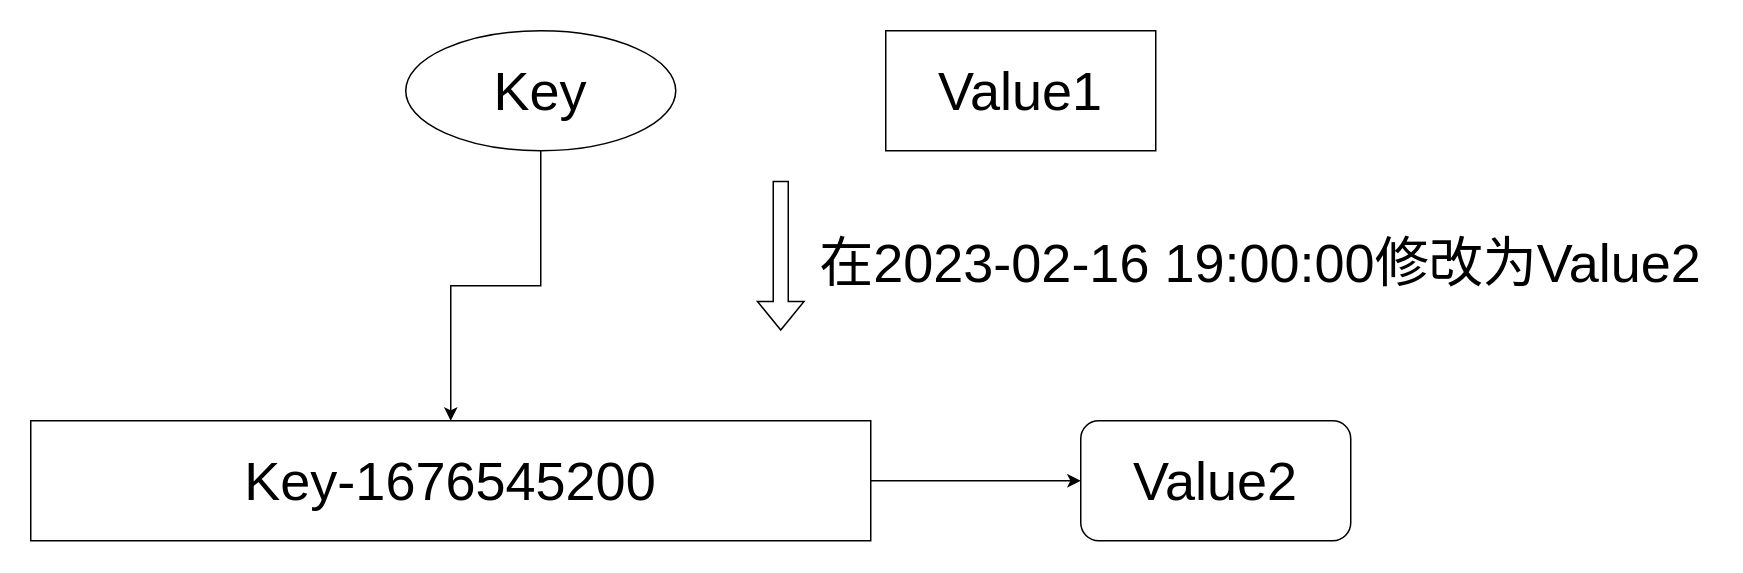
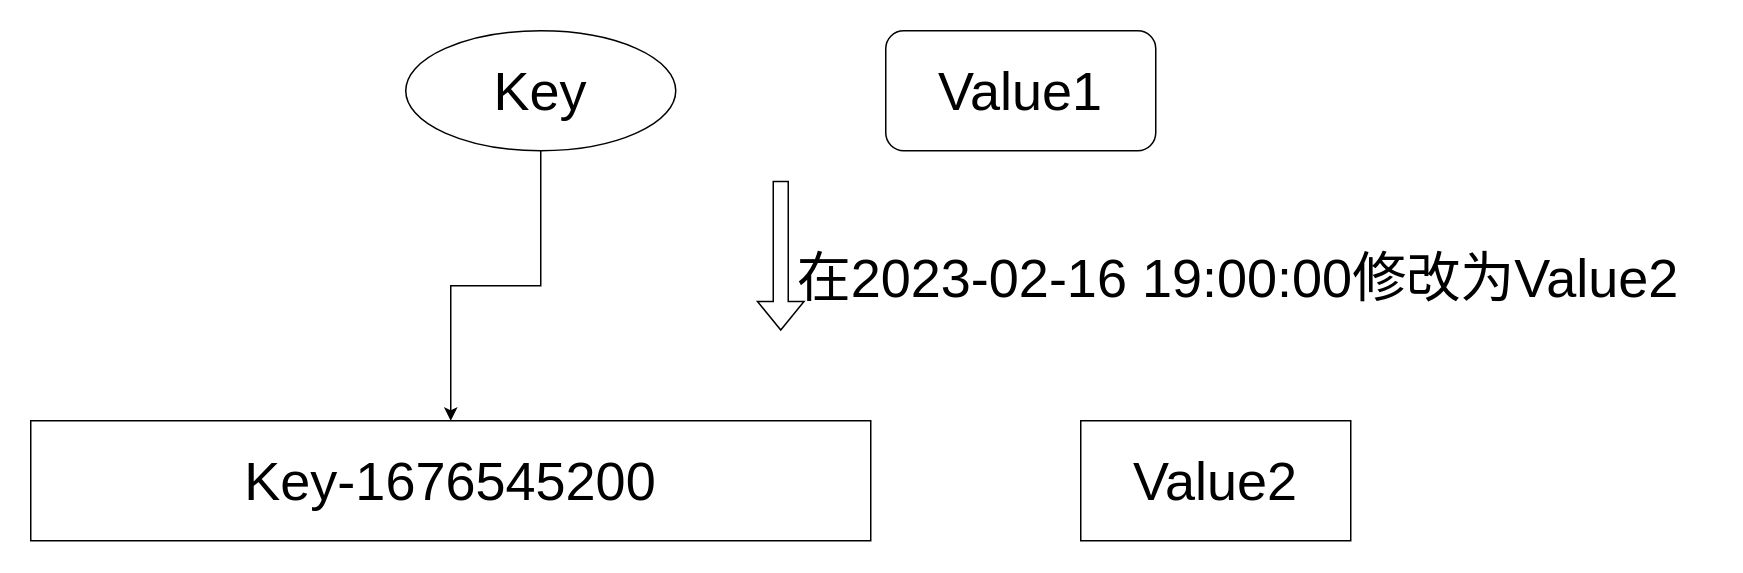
(1021, 91) -> (1021, 91)
(1261, 263) -> (1238, 278)
(971, 481) -> none
(1216, 481) -> (1216, 481)
